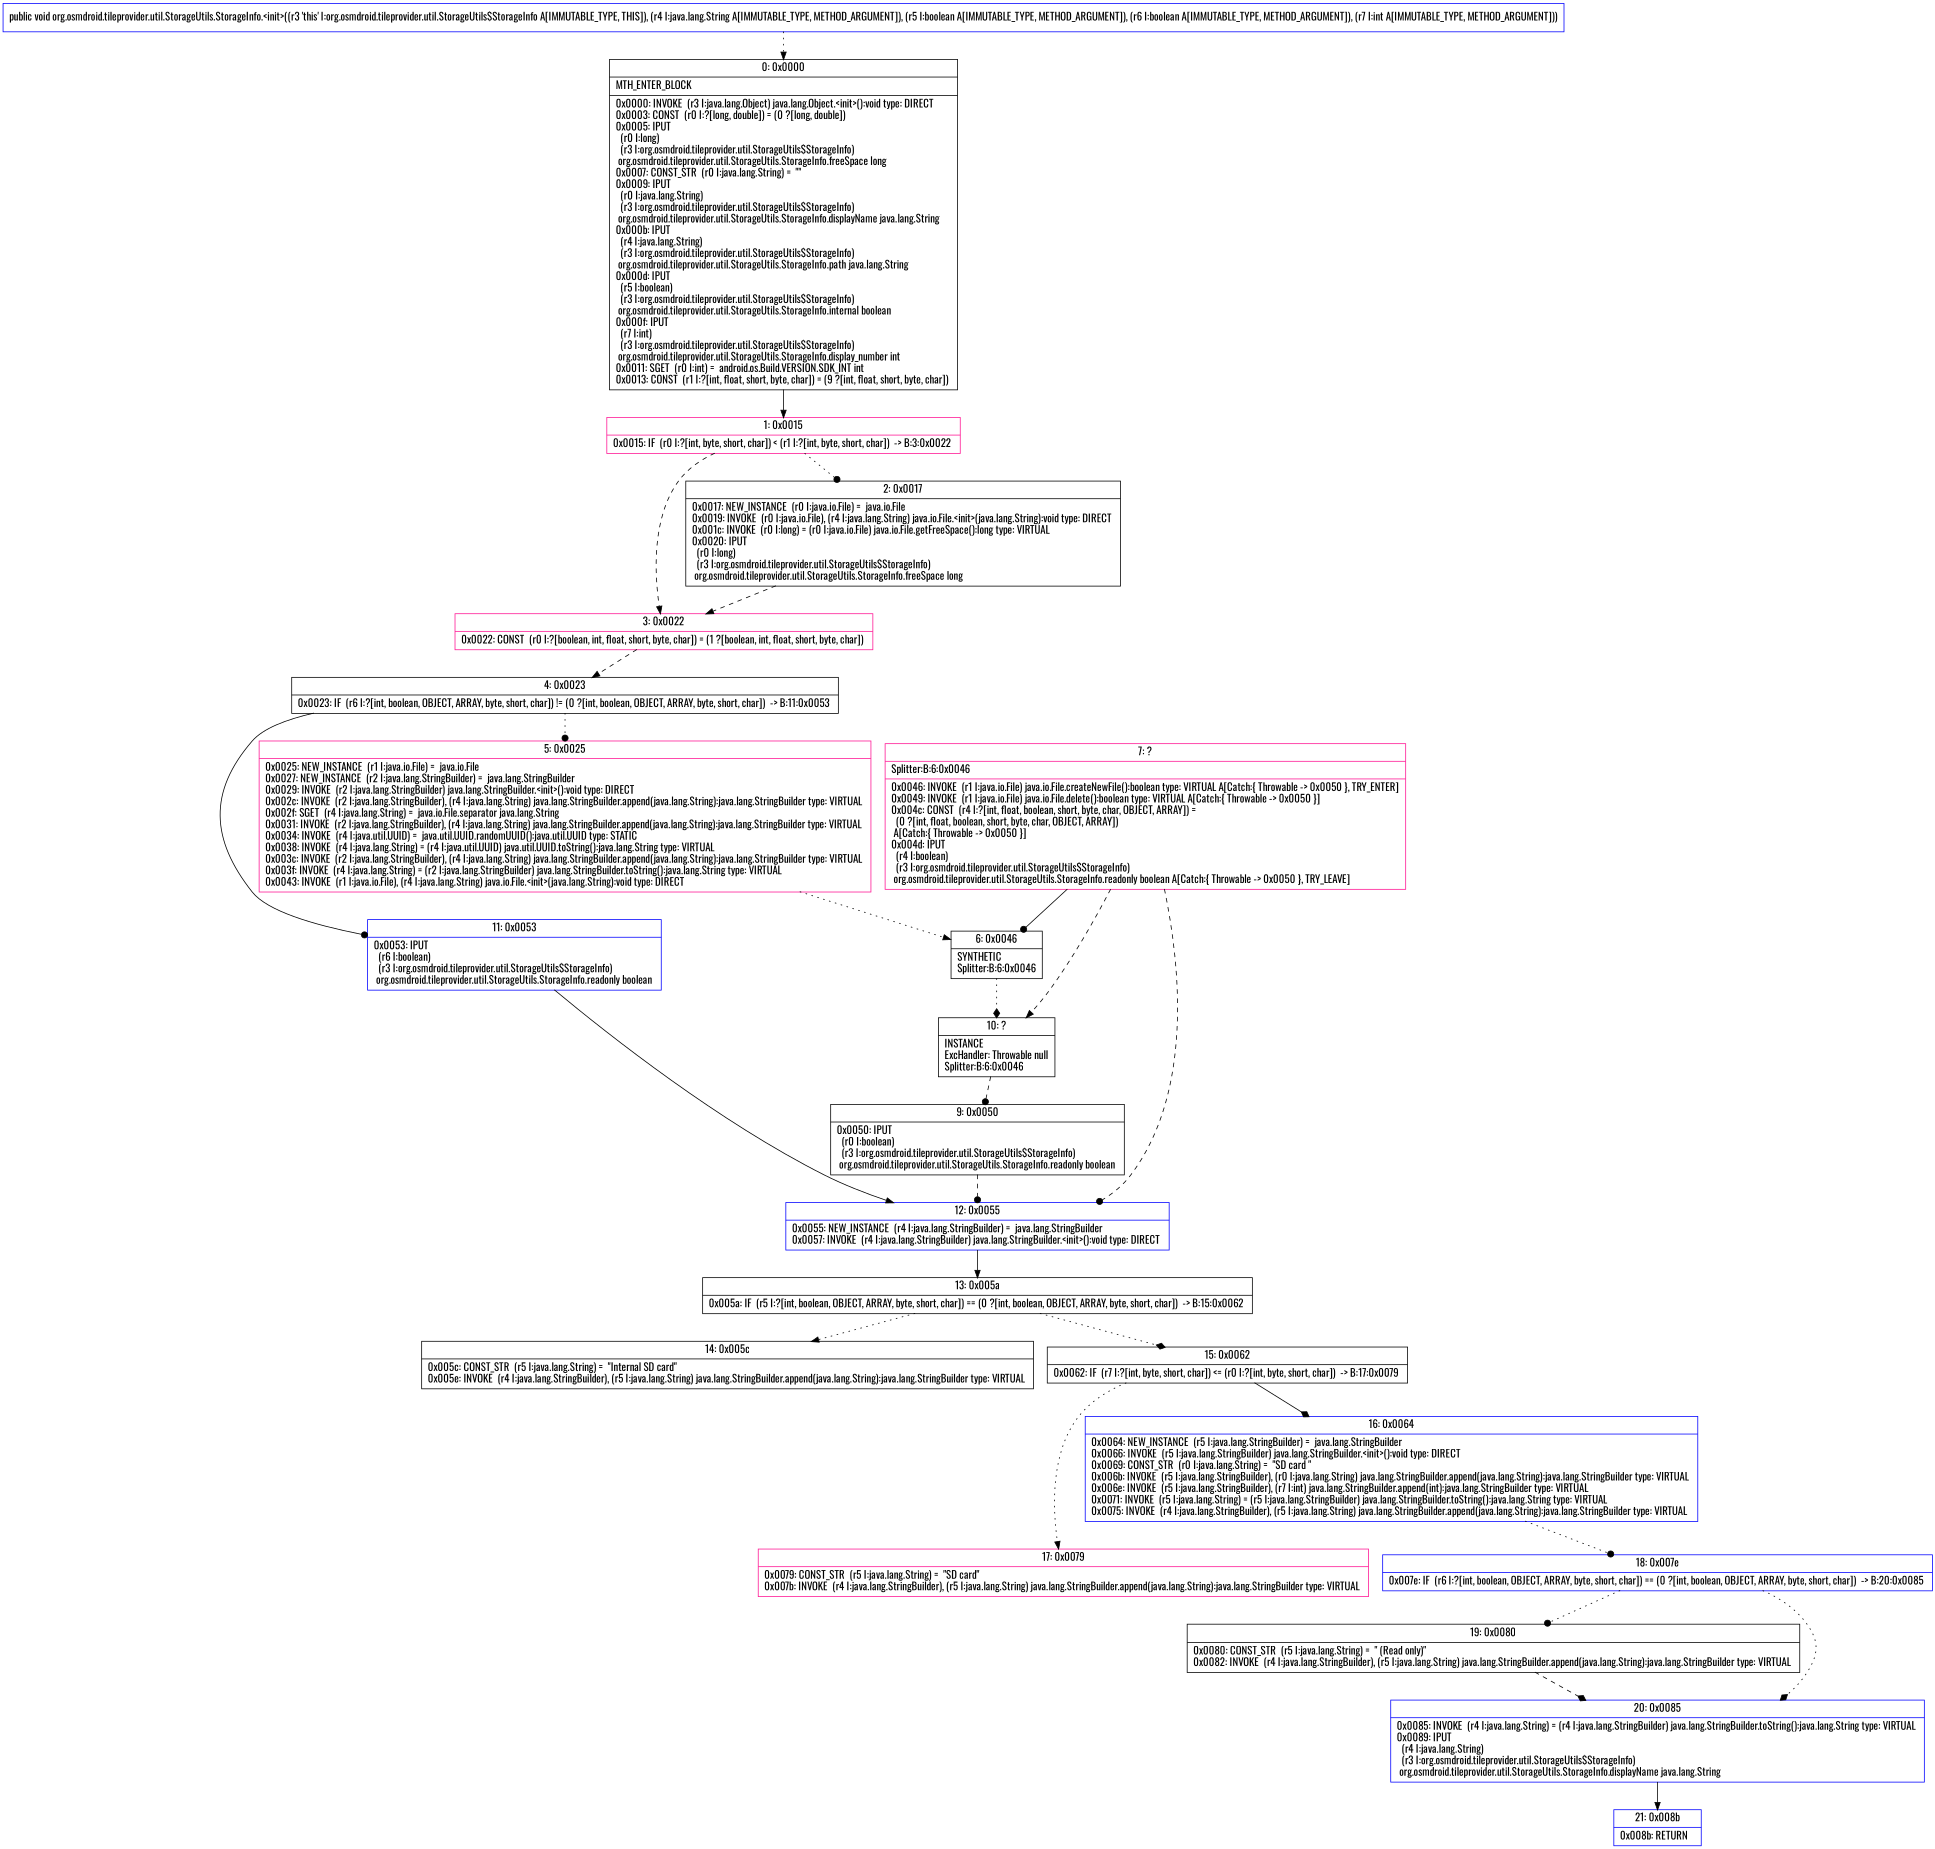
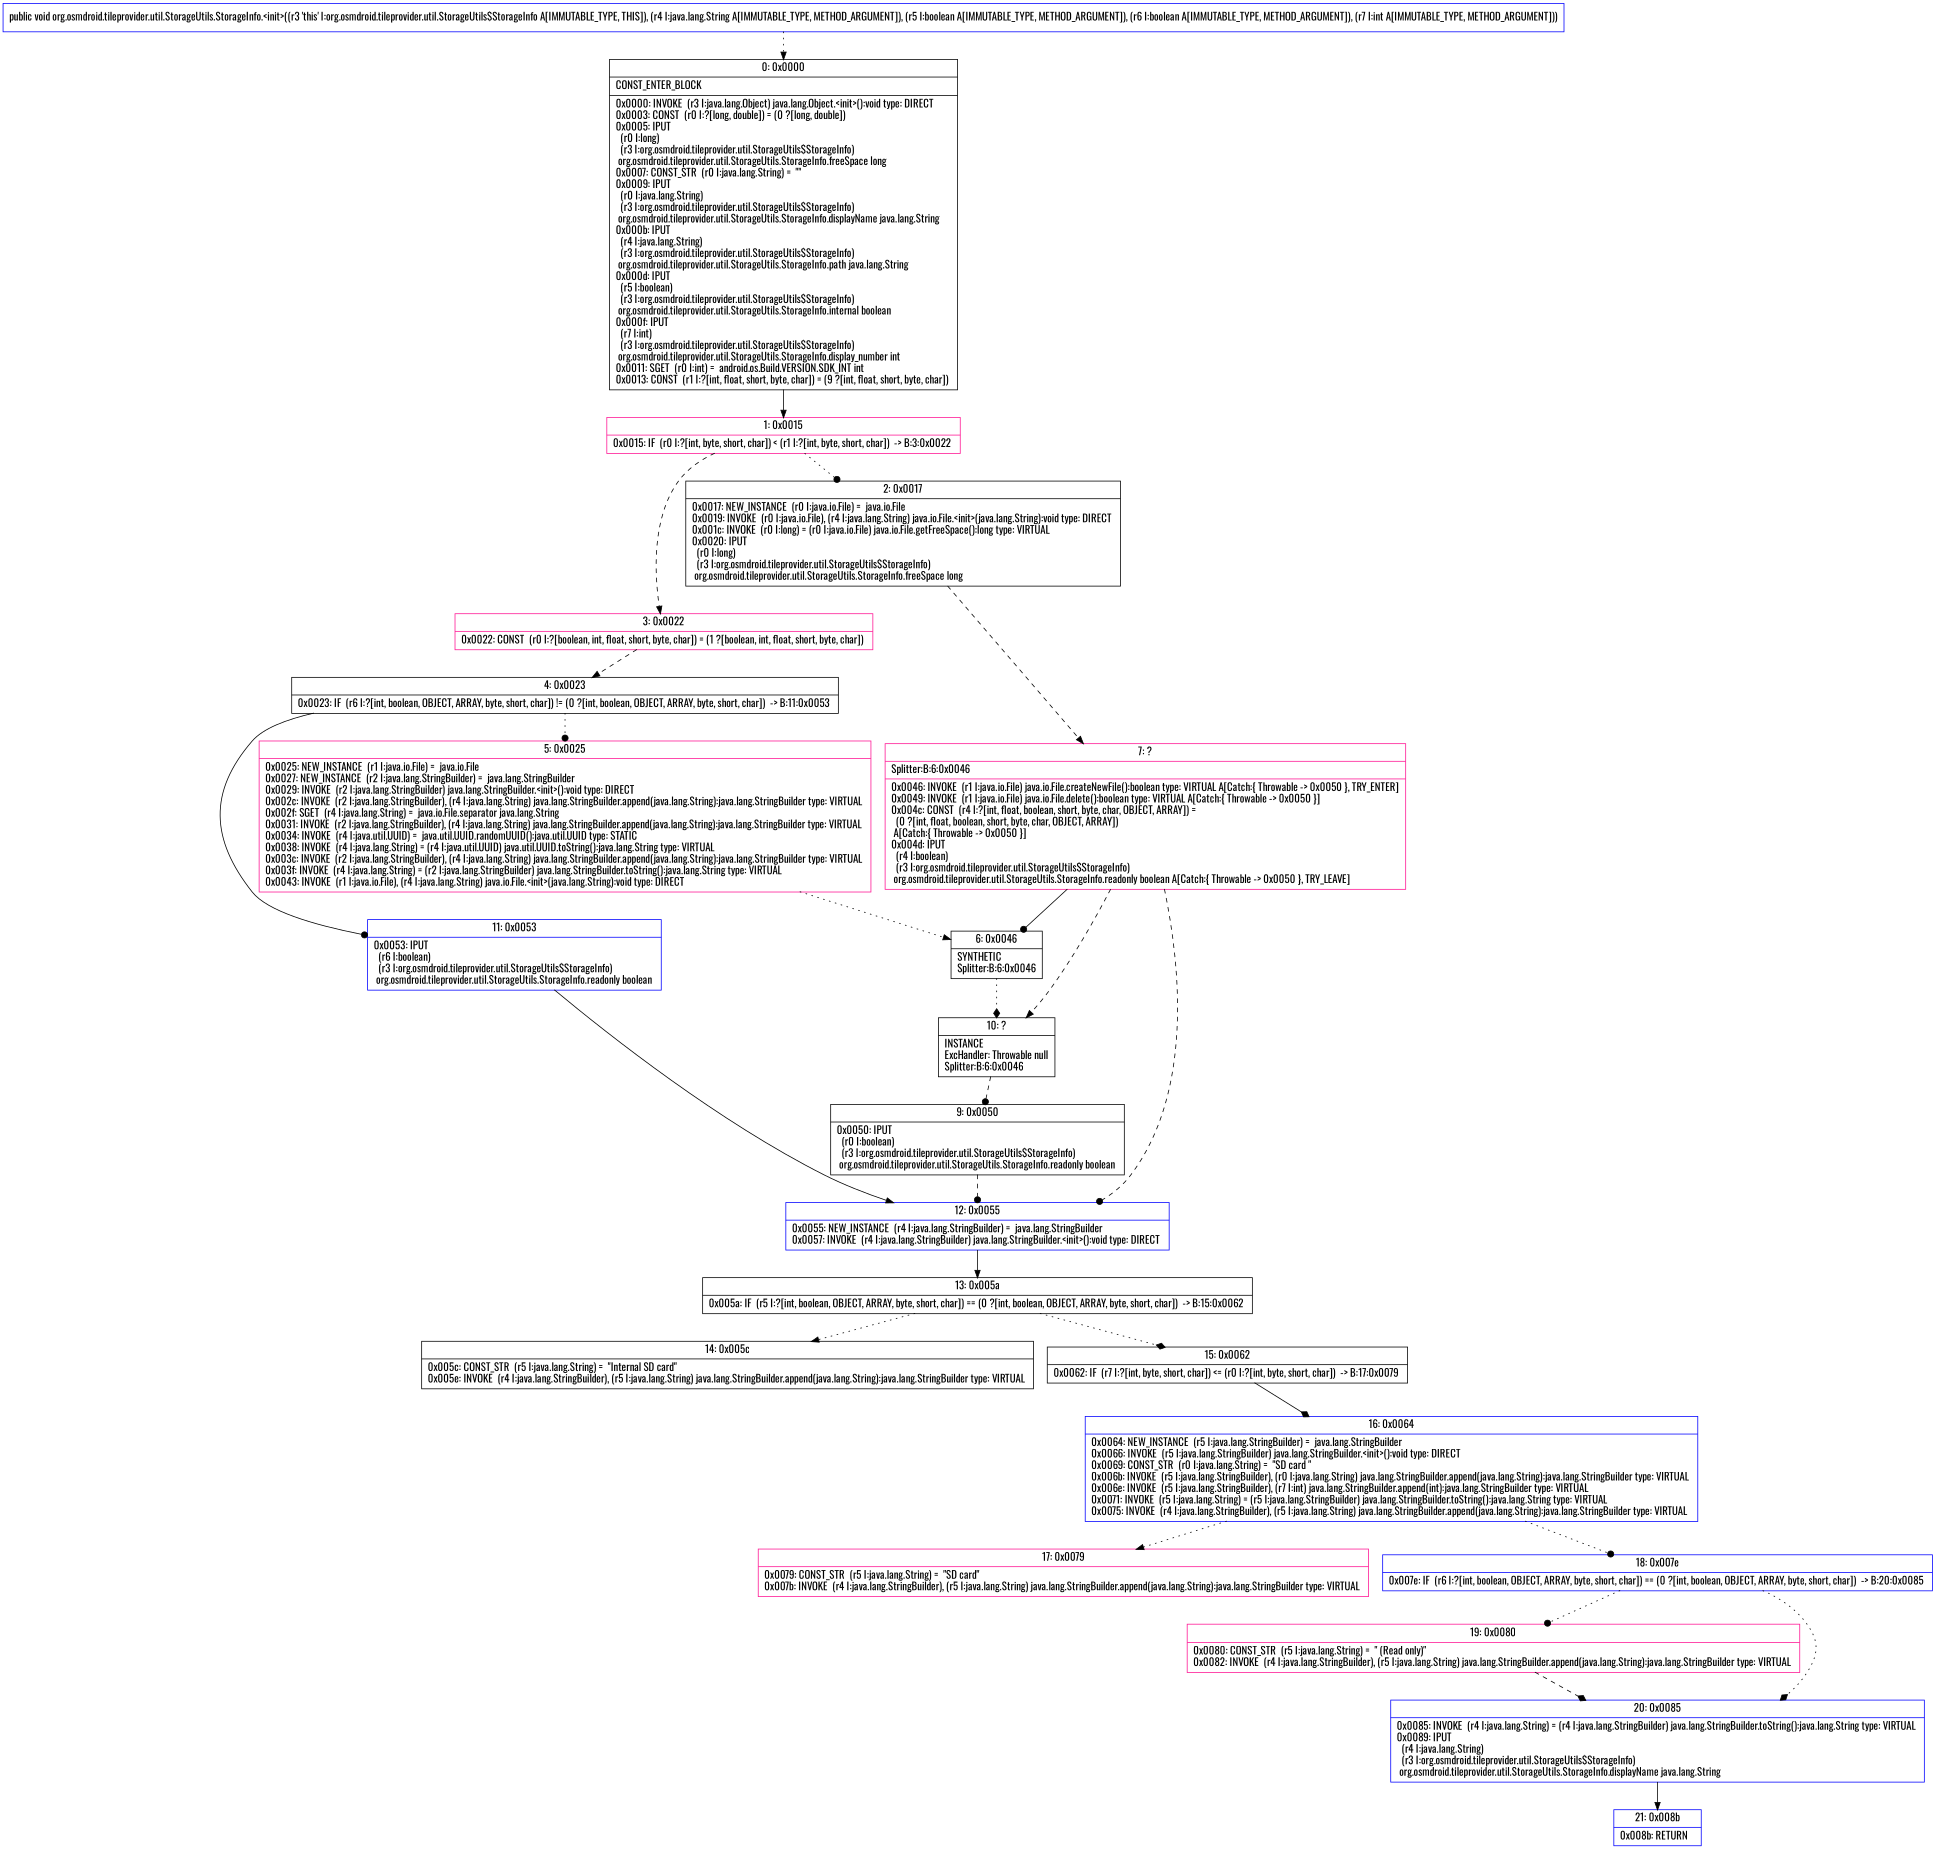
(654, 86) -> (659, 86)
(744, 598) -> (1013, 662)
(1062, 1448) -> (1185, 1534)
(1493, 1648) -> (1493, 1648)
